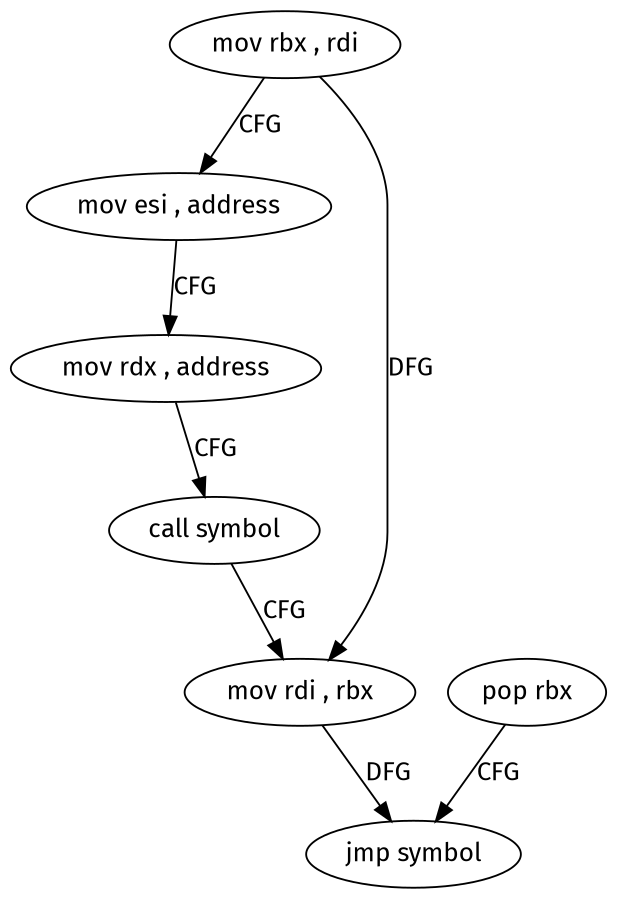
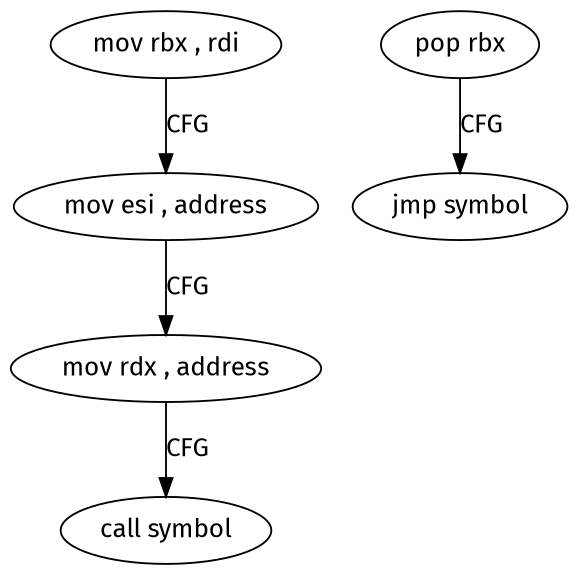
(300, 692) -> none
